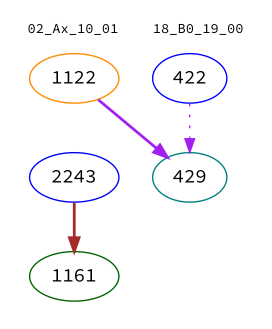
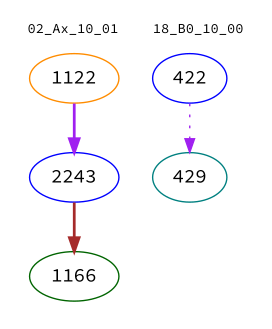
(199, 30) -> (199, 30)
(121, 119) -> (74, 121)
(74, 276) -> (74, 276)
